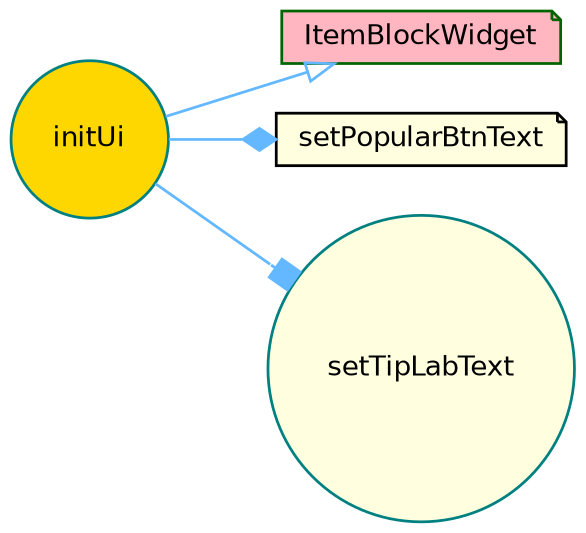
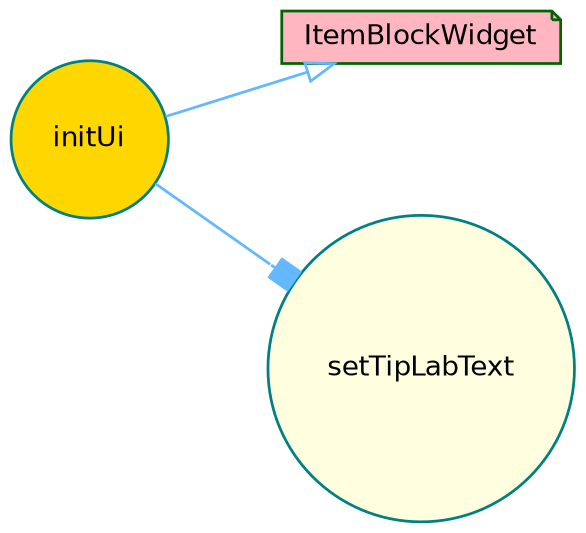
(421, 139) -> none
